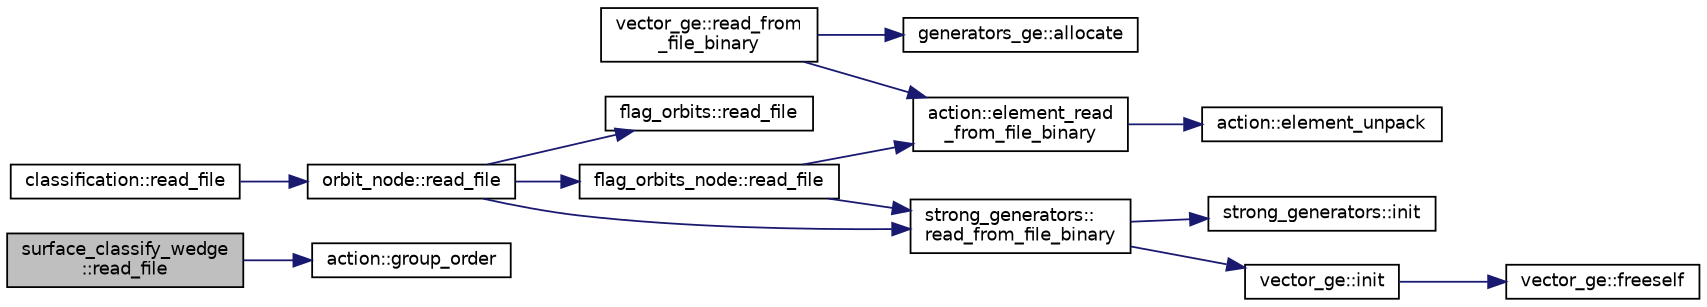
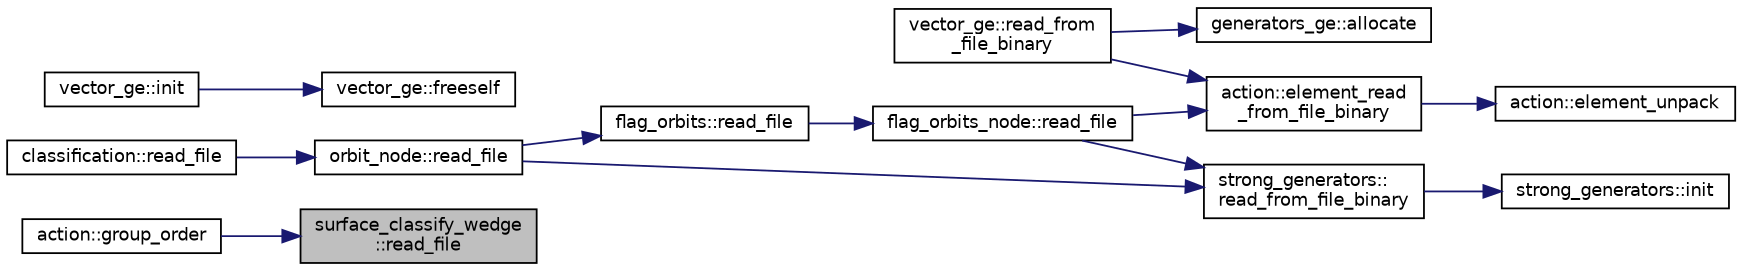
(538, 182) -> (832, 123)
(1179, 255) -> none
(268, 260) -> (252, 236)
